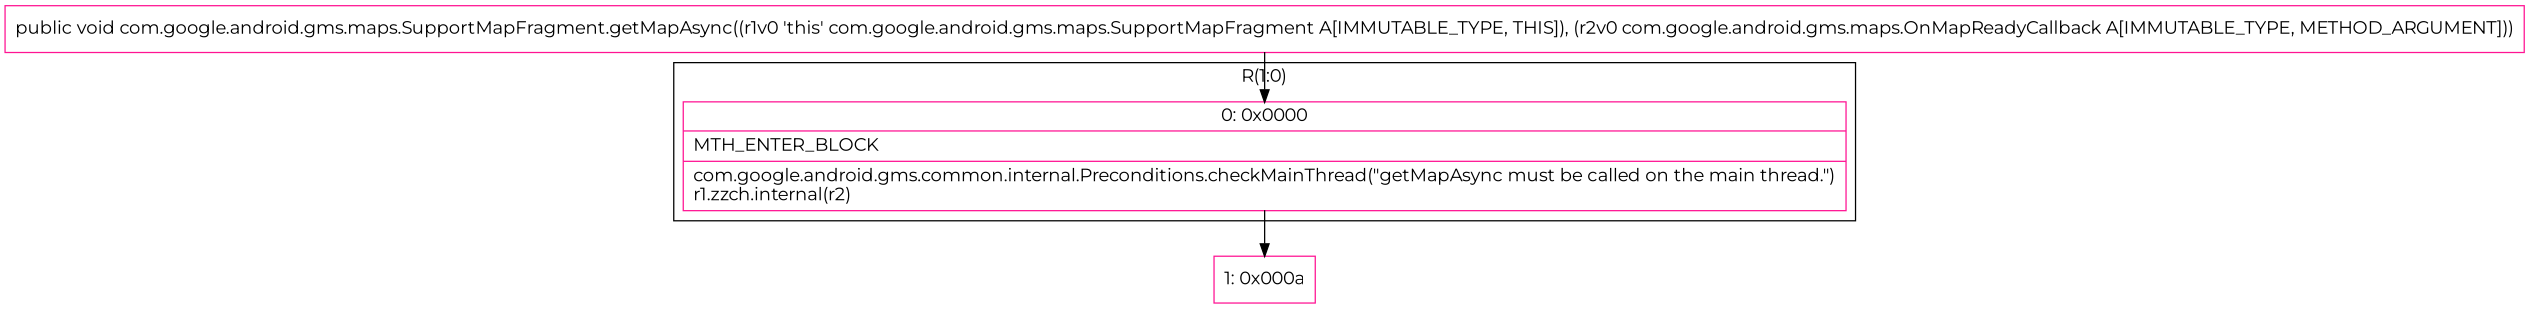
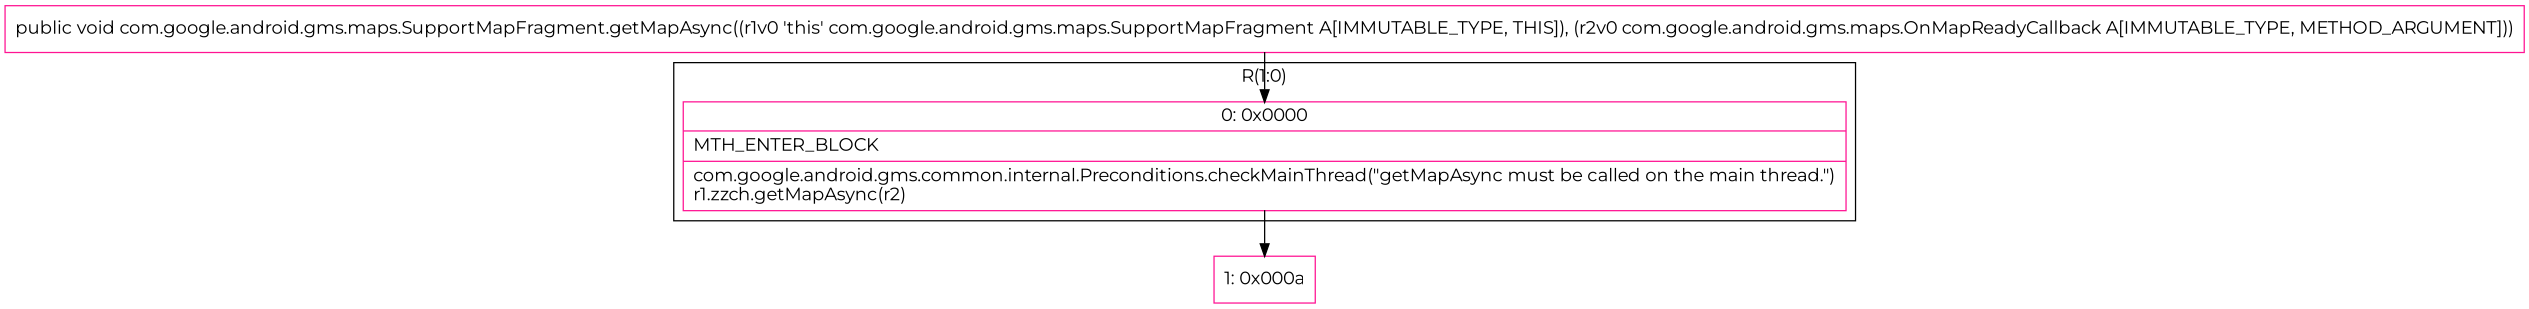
(772, 195) -> (800, 195)
